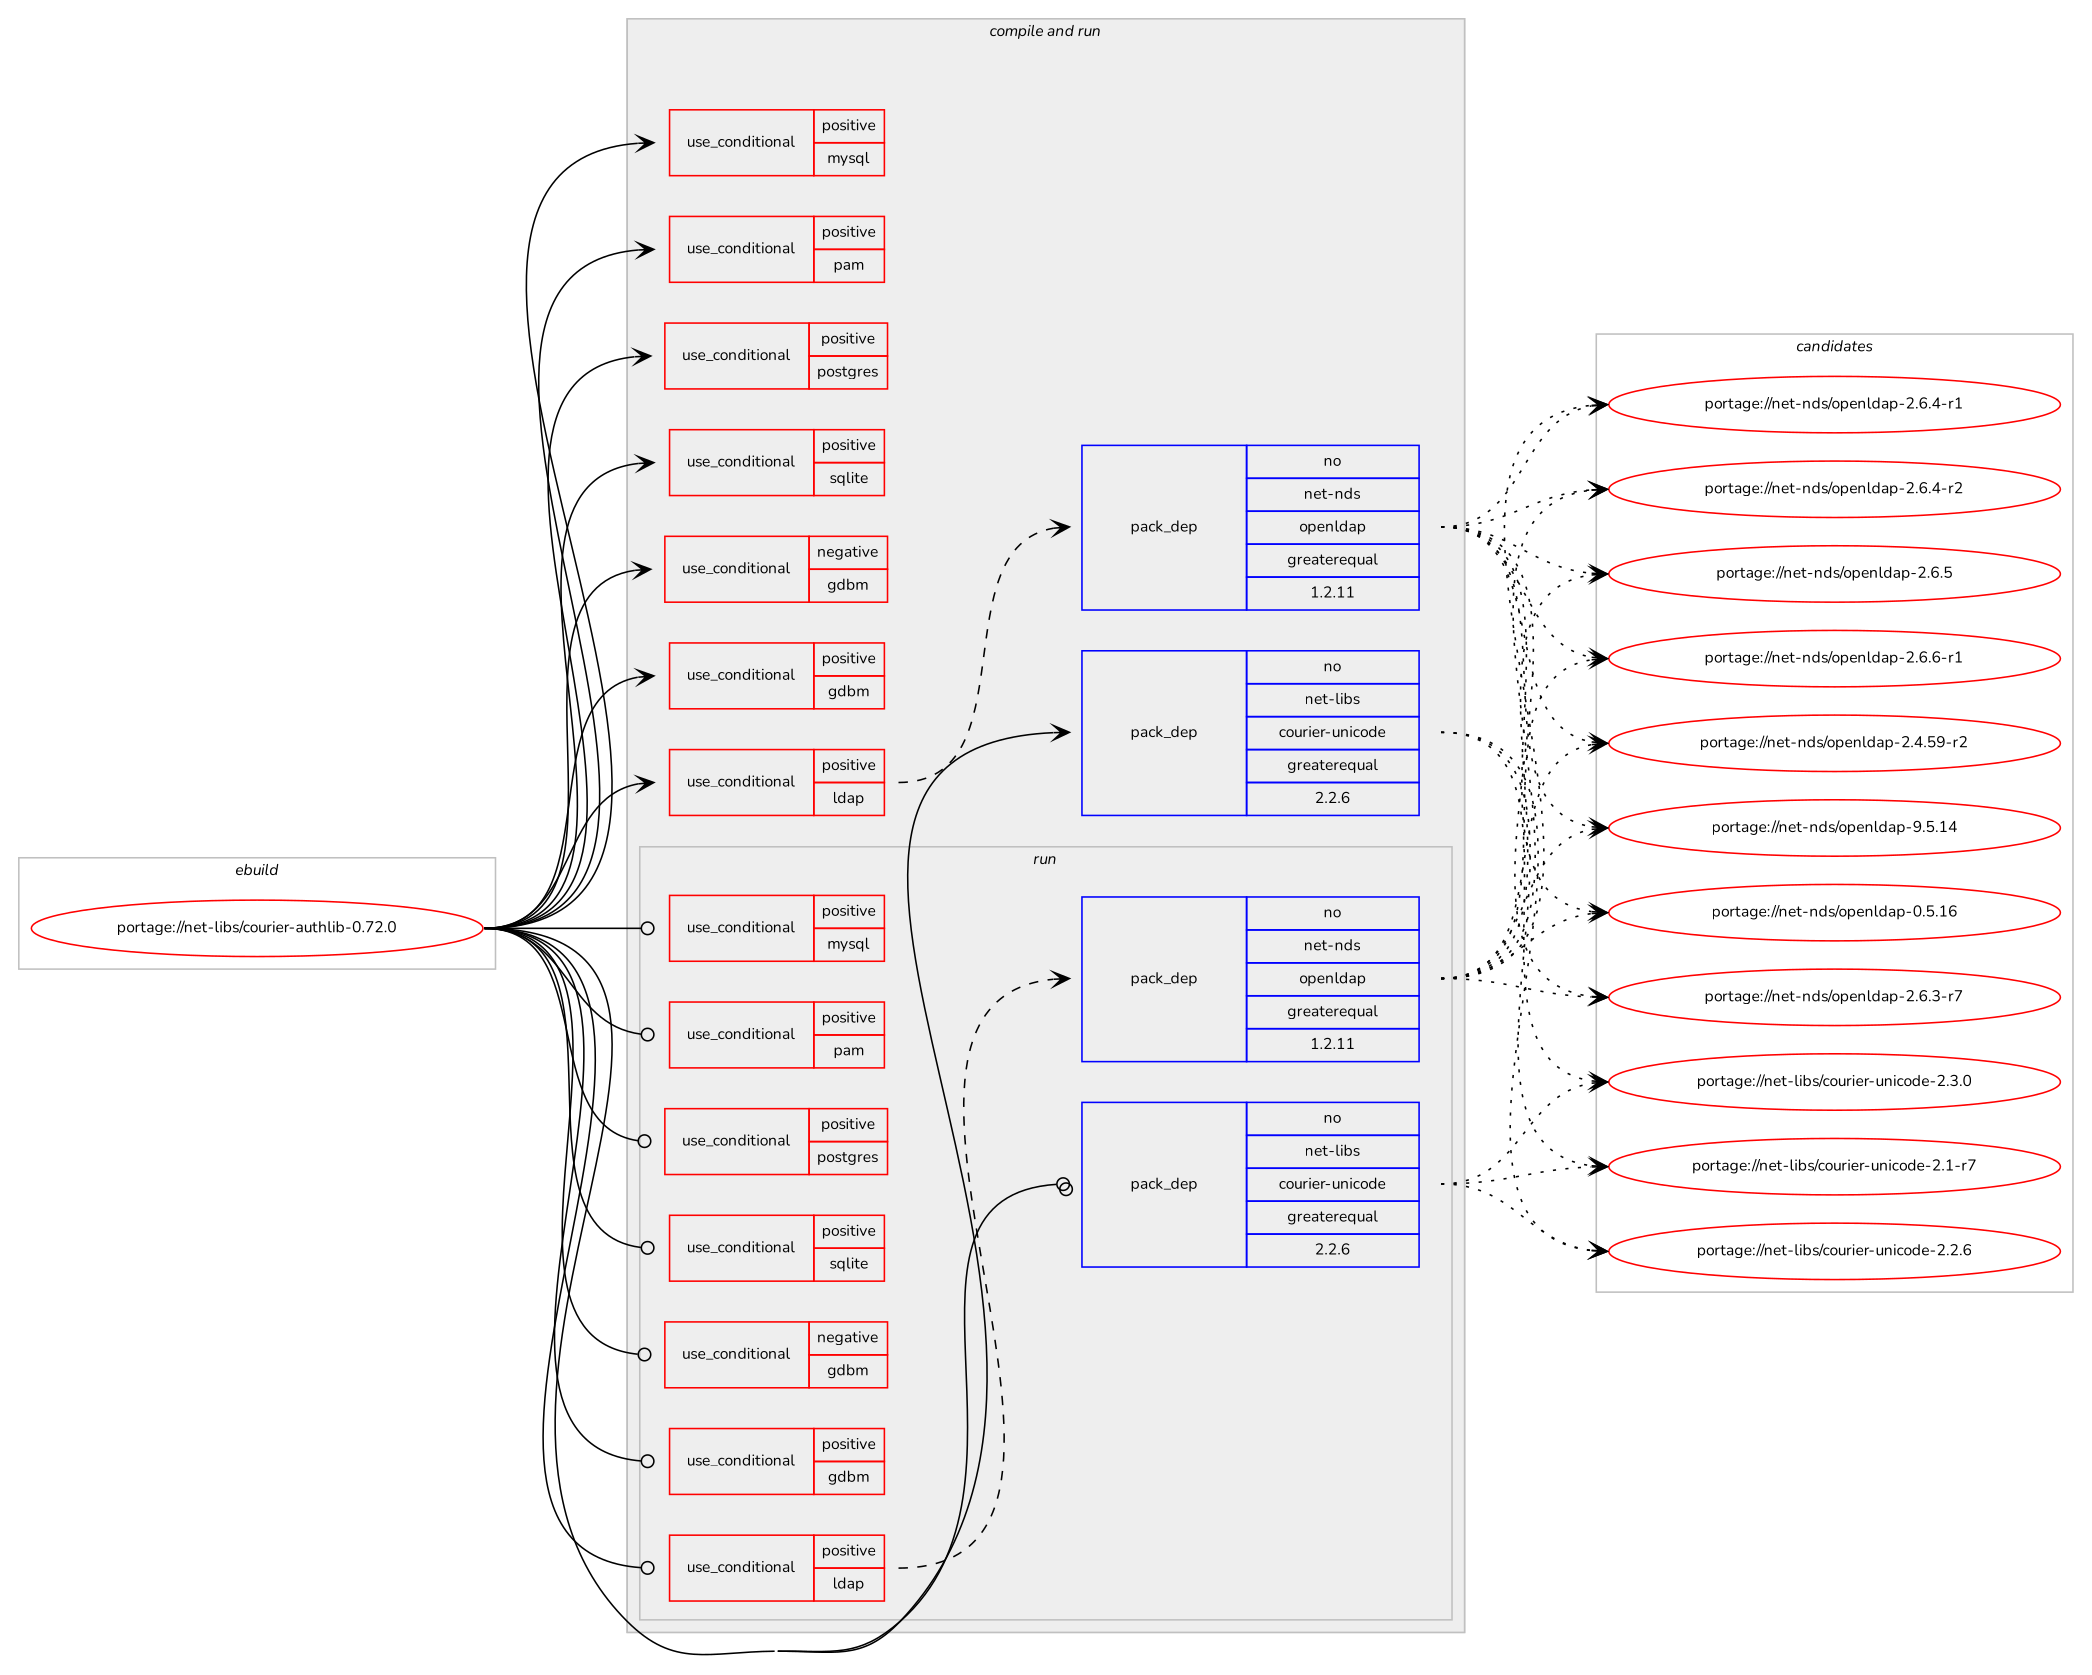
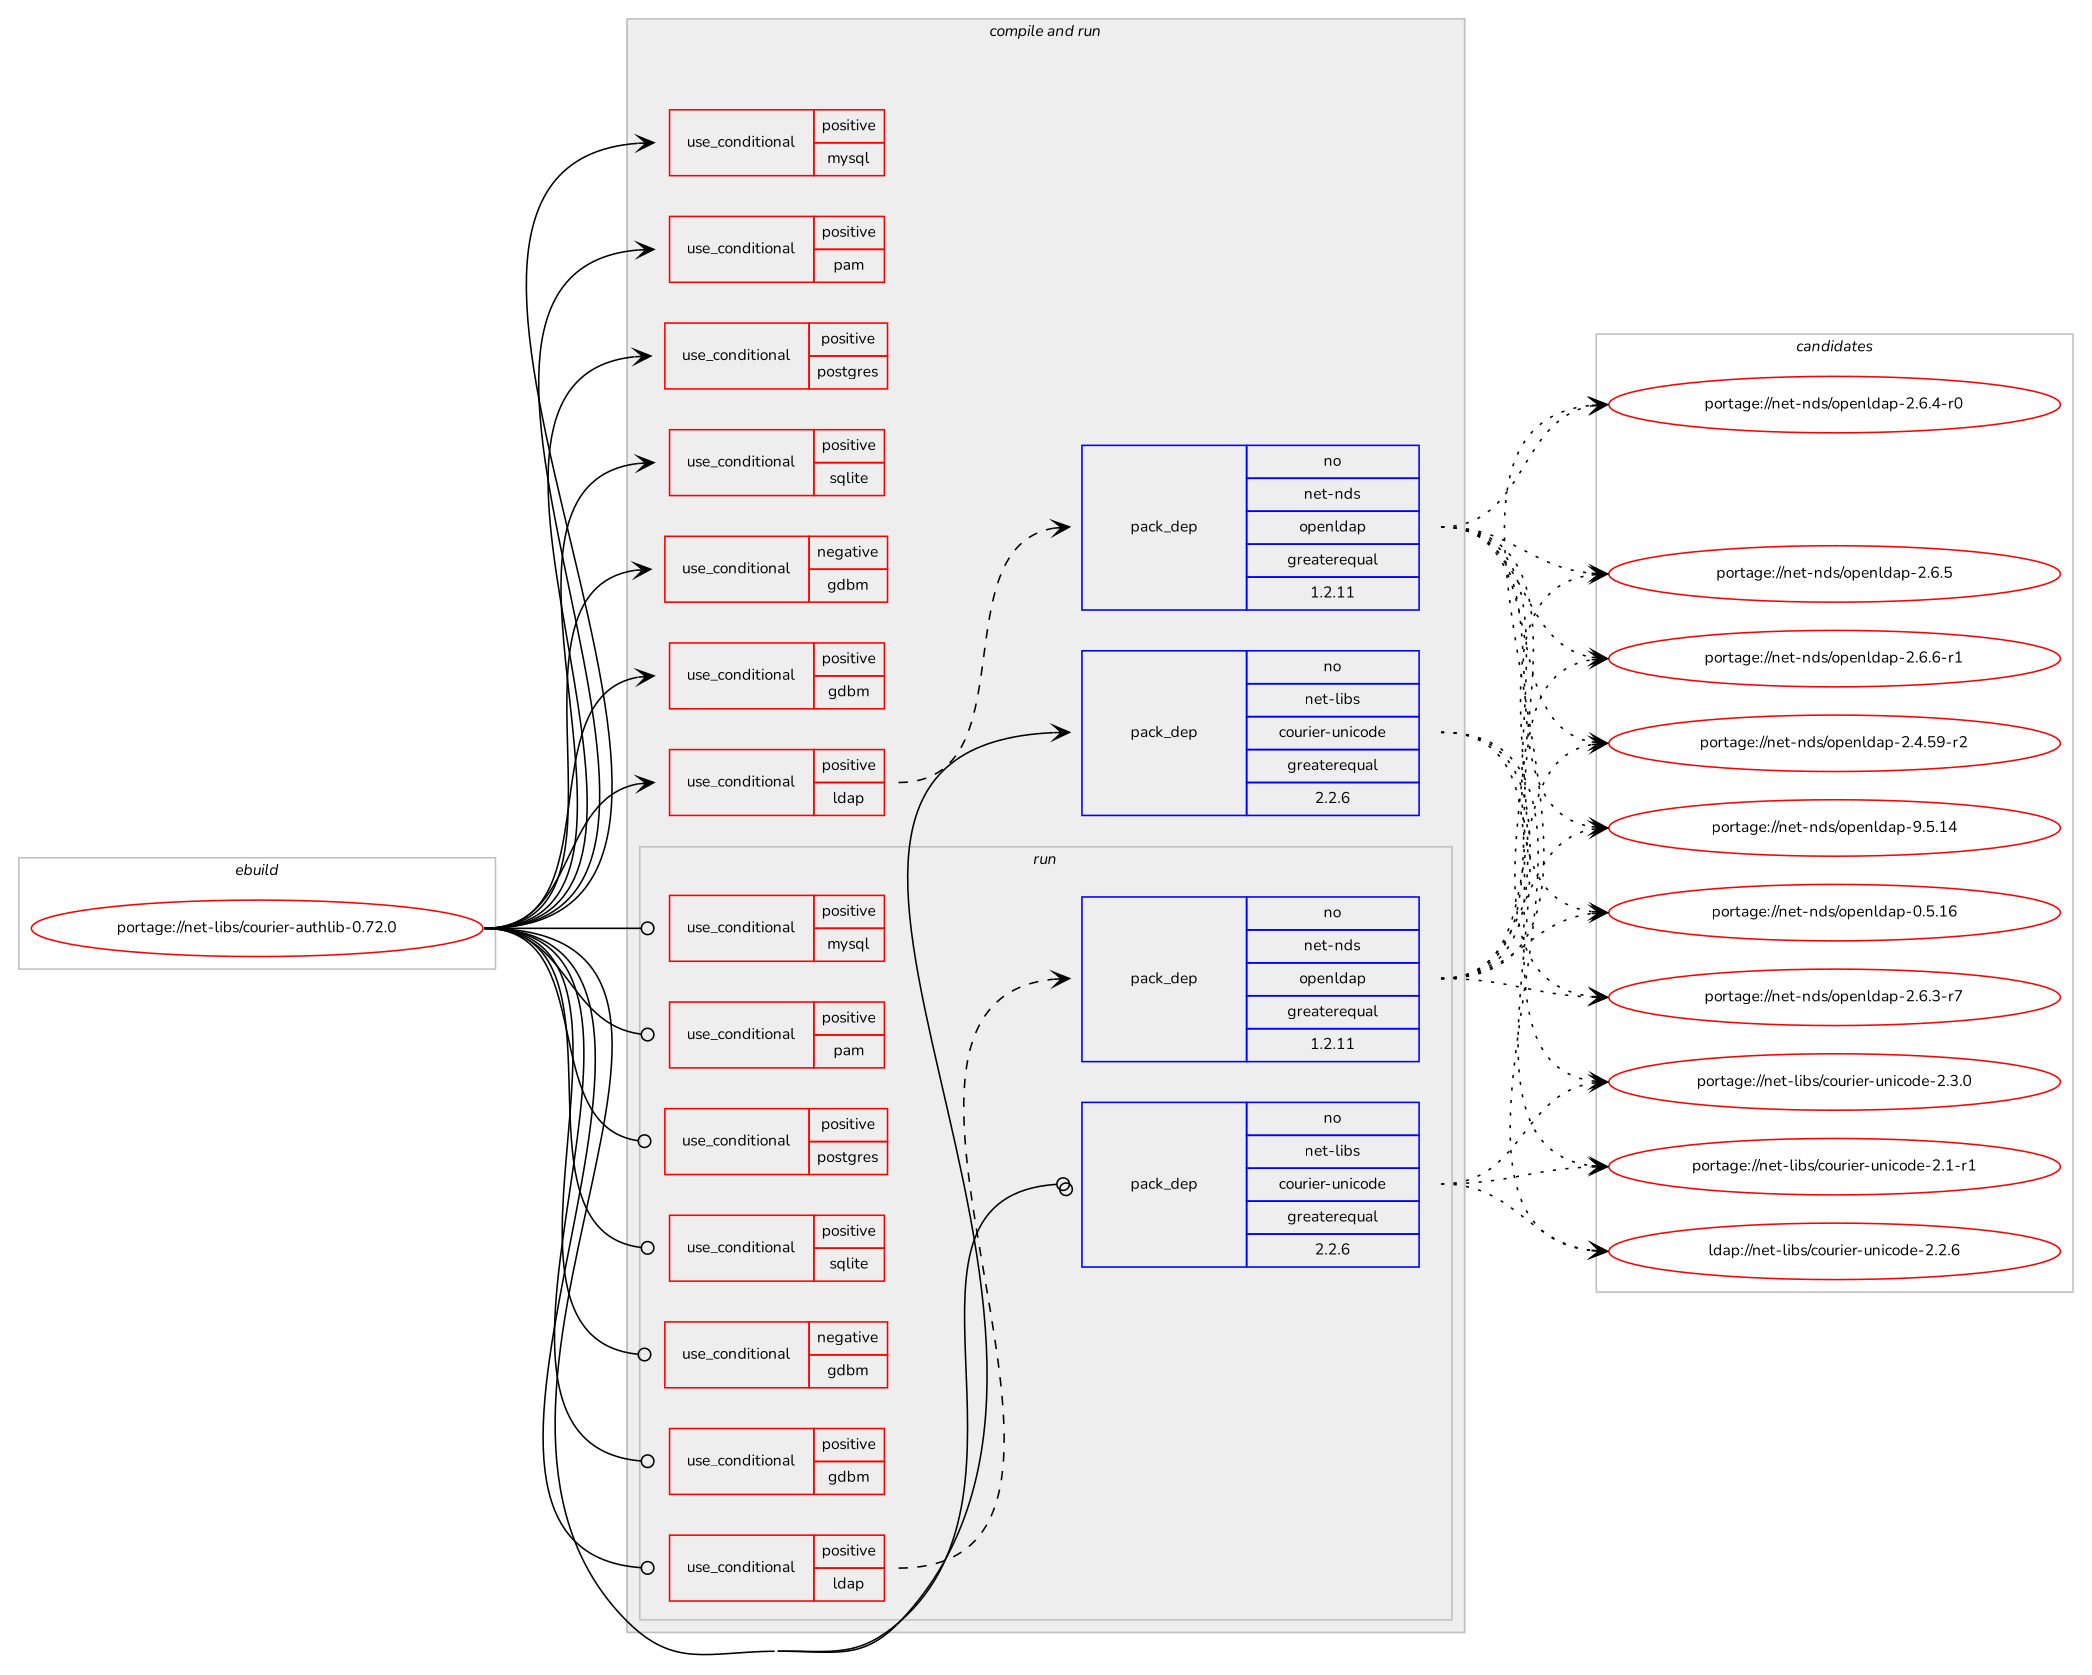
(1835, 405) -> (1835, 405)
(1835, 489) -> none
(1835, 1167) -> (1835, 1167)
(1835, 1251) -> (1835, 1251)
